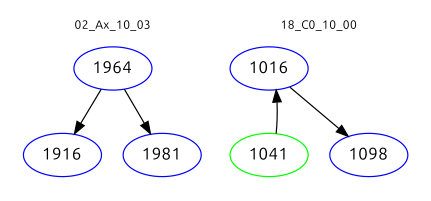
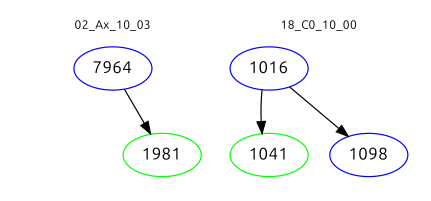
(113, 68) -> (113, 68)
(277, 118) -> (261, 106)
(62, 155) -> none
(162, 155) -> (162, 155)
